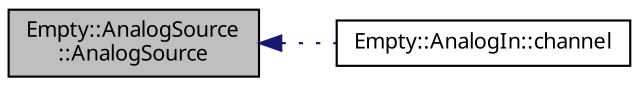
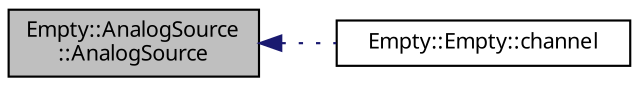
(483, 43) -> (483, 43)
